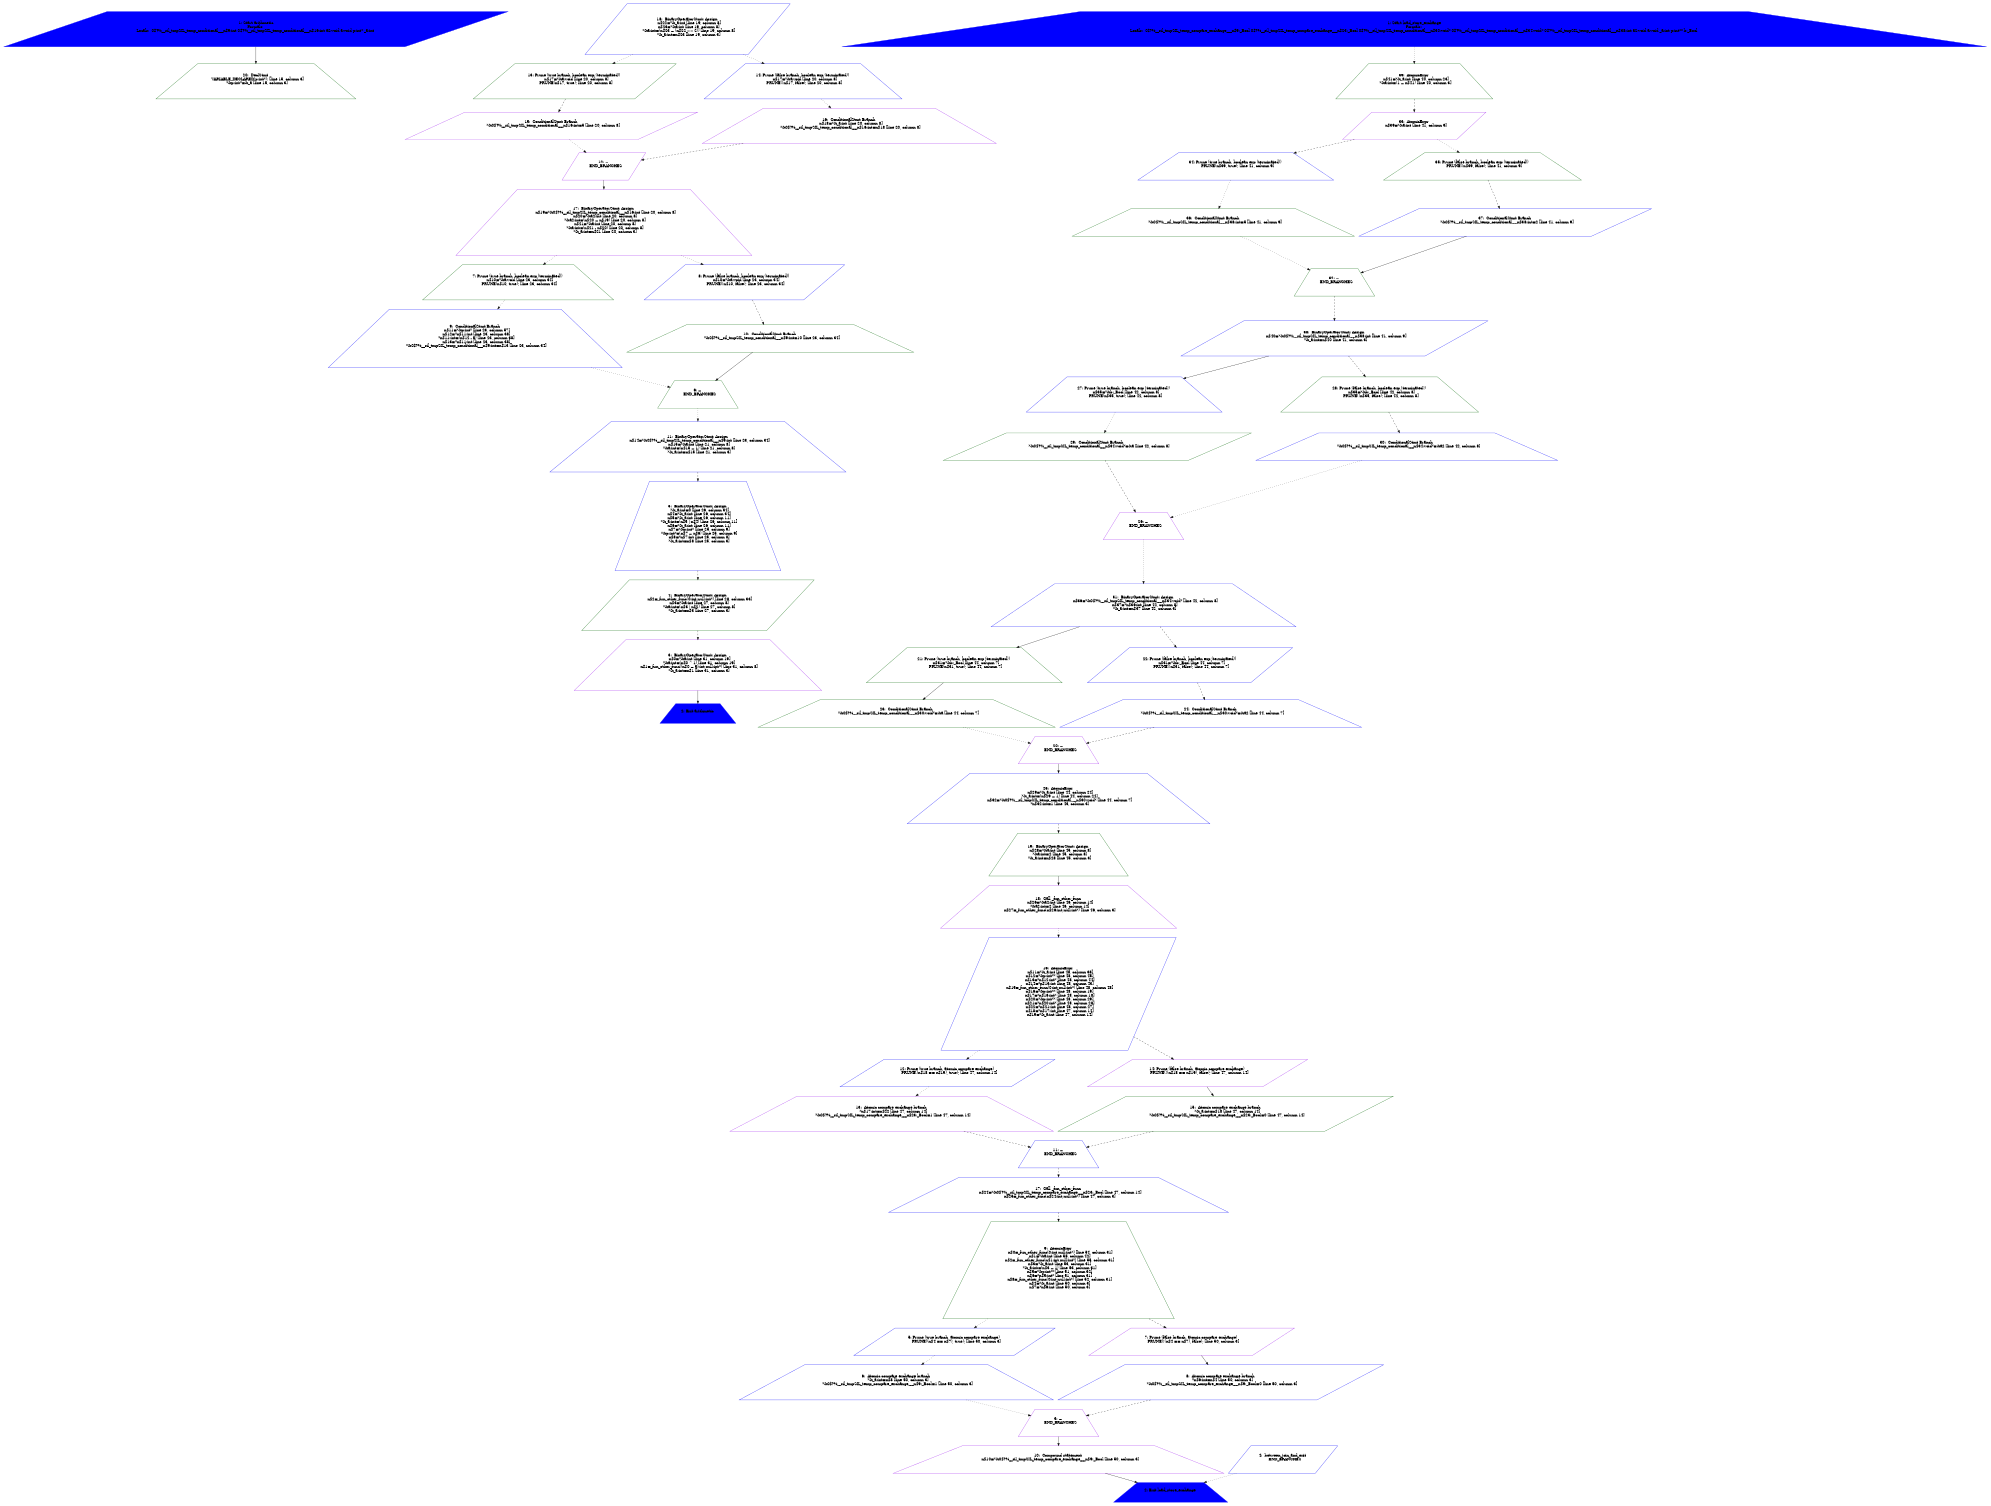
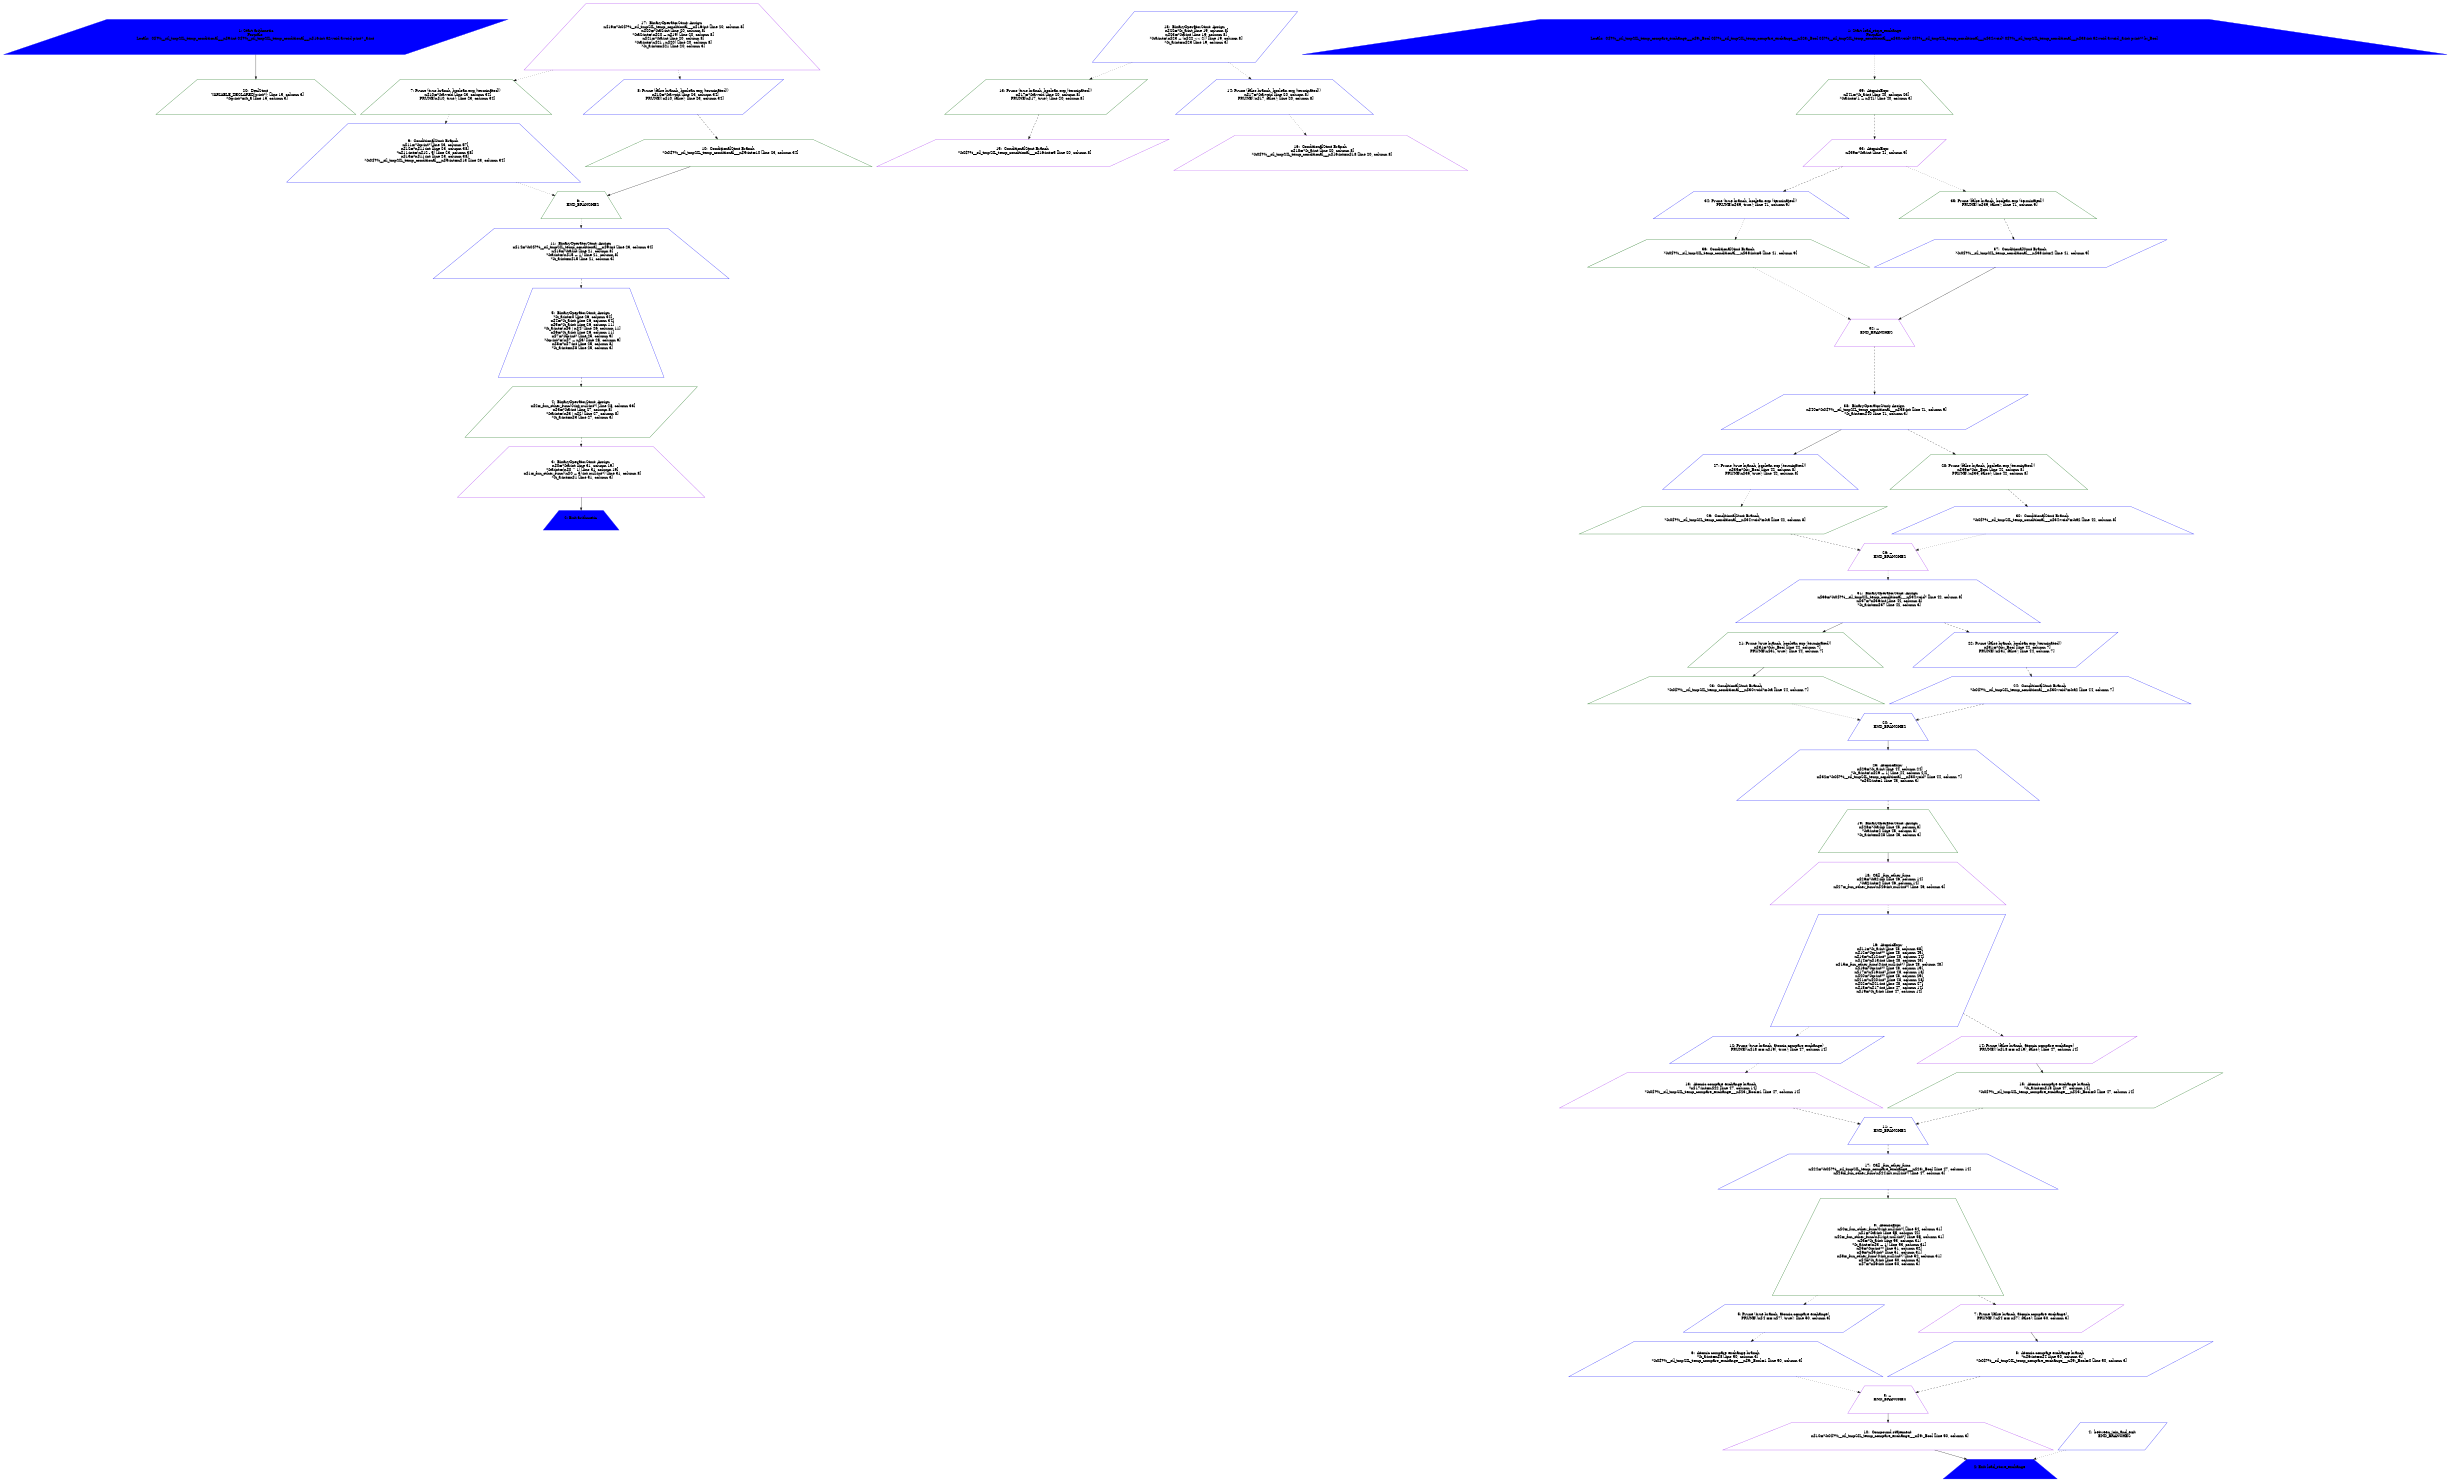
(604, 166) -> none
(1334, 282) -> (1875, 333)
(1059, 750) -> (1888, 727)
